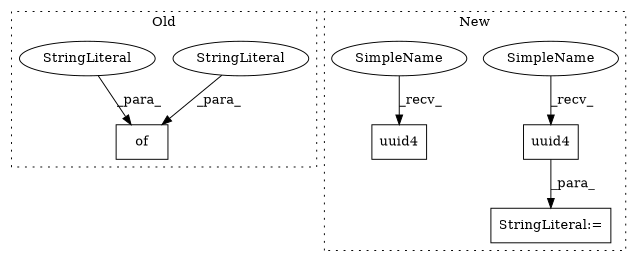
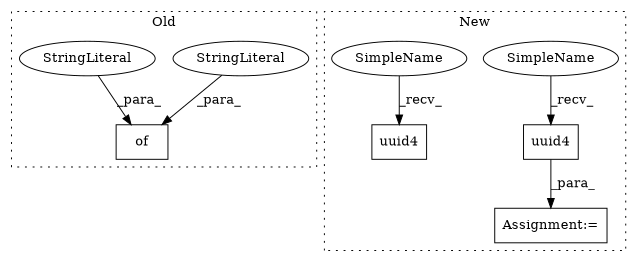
(551, 226) -> (551, 226)
